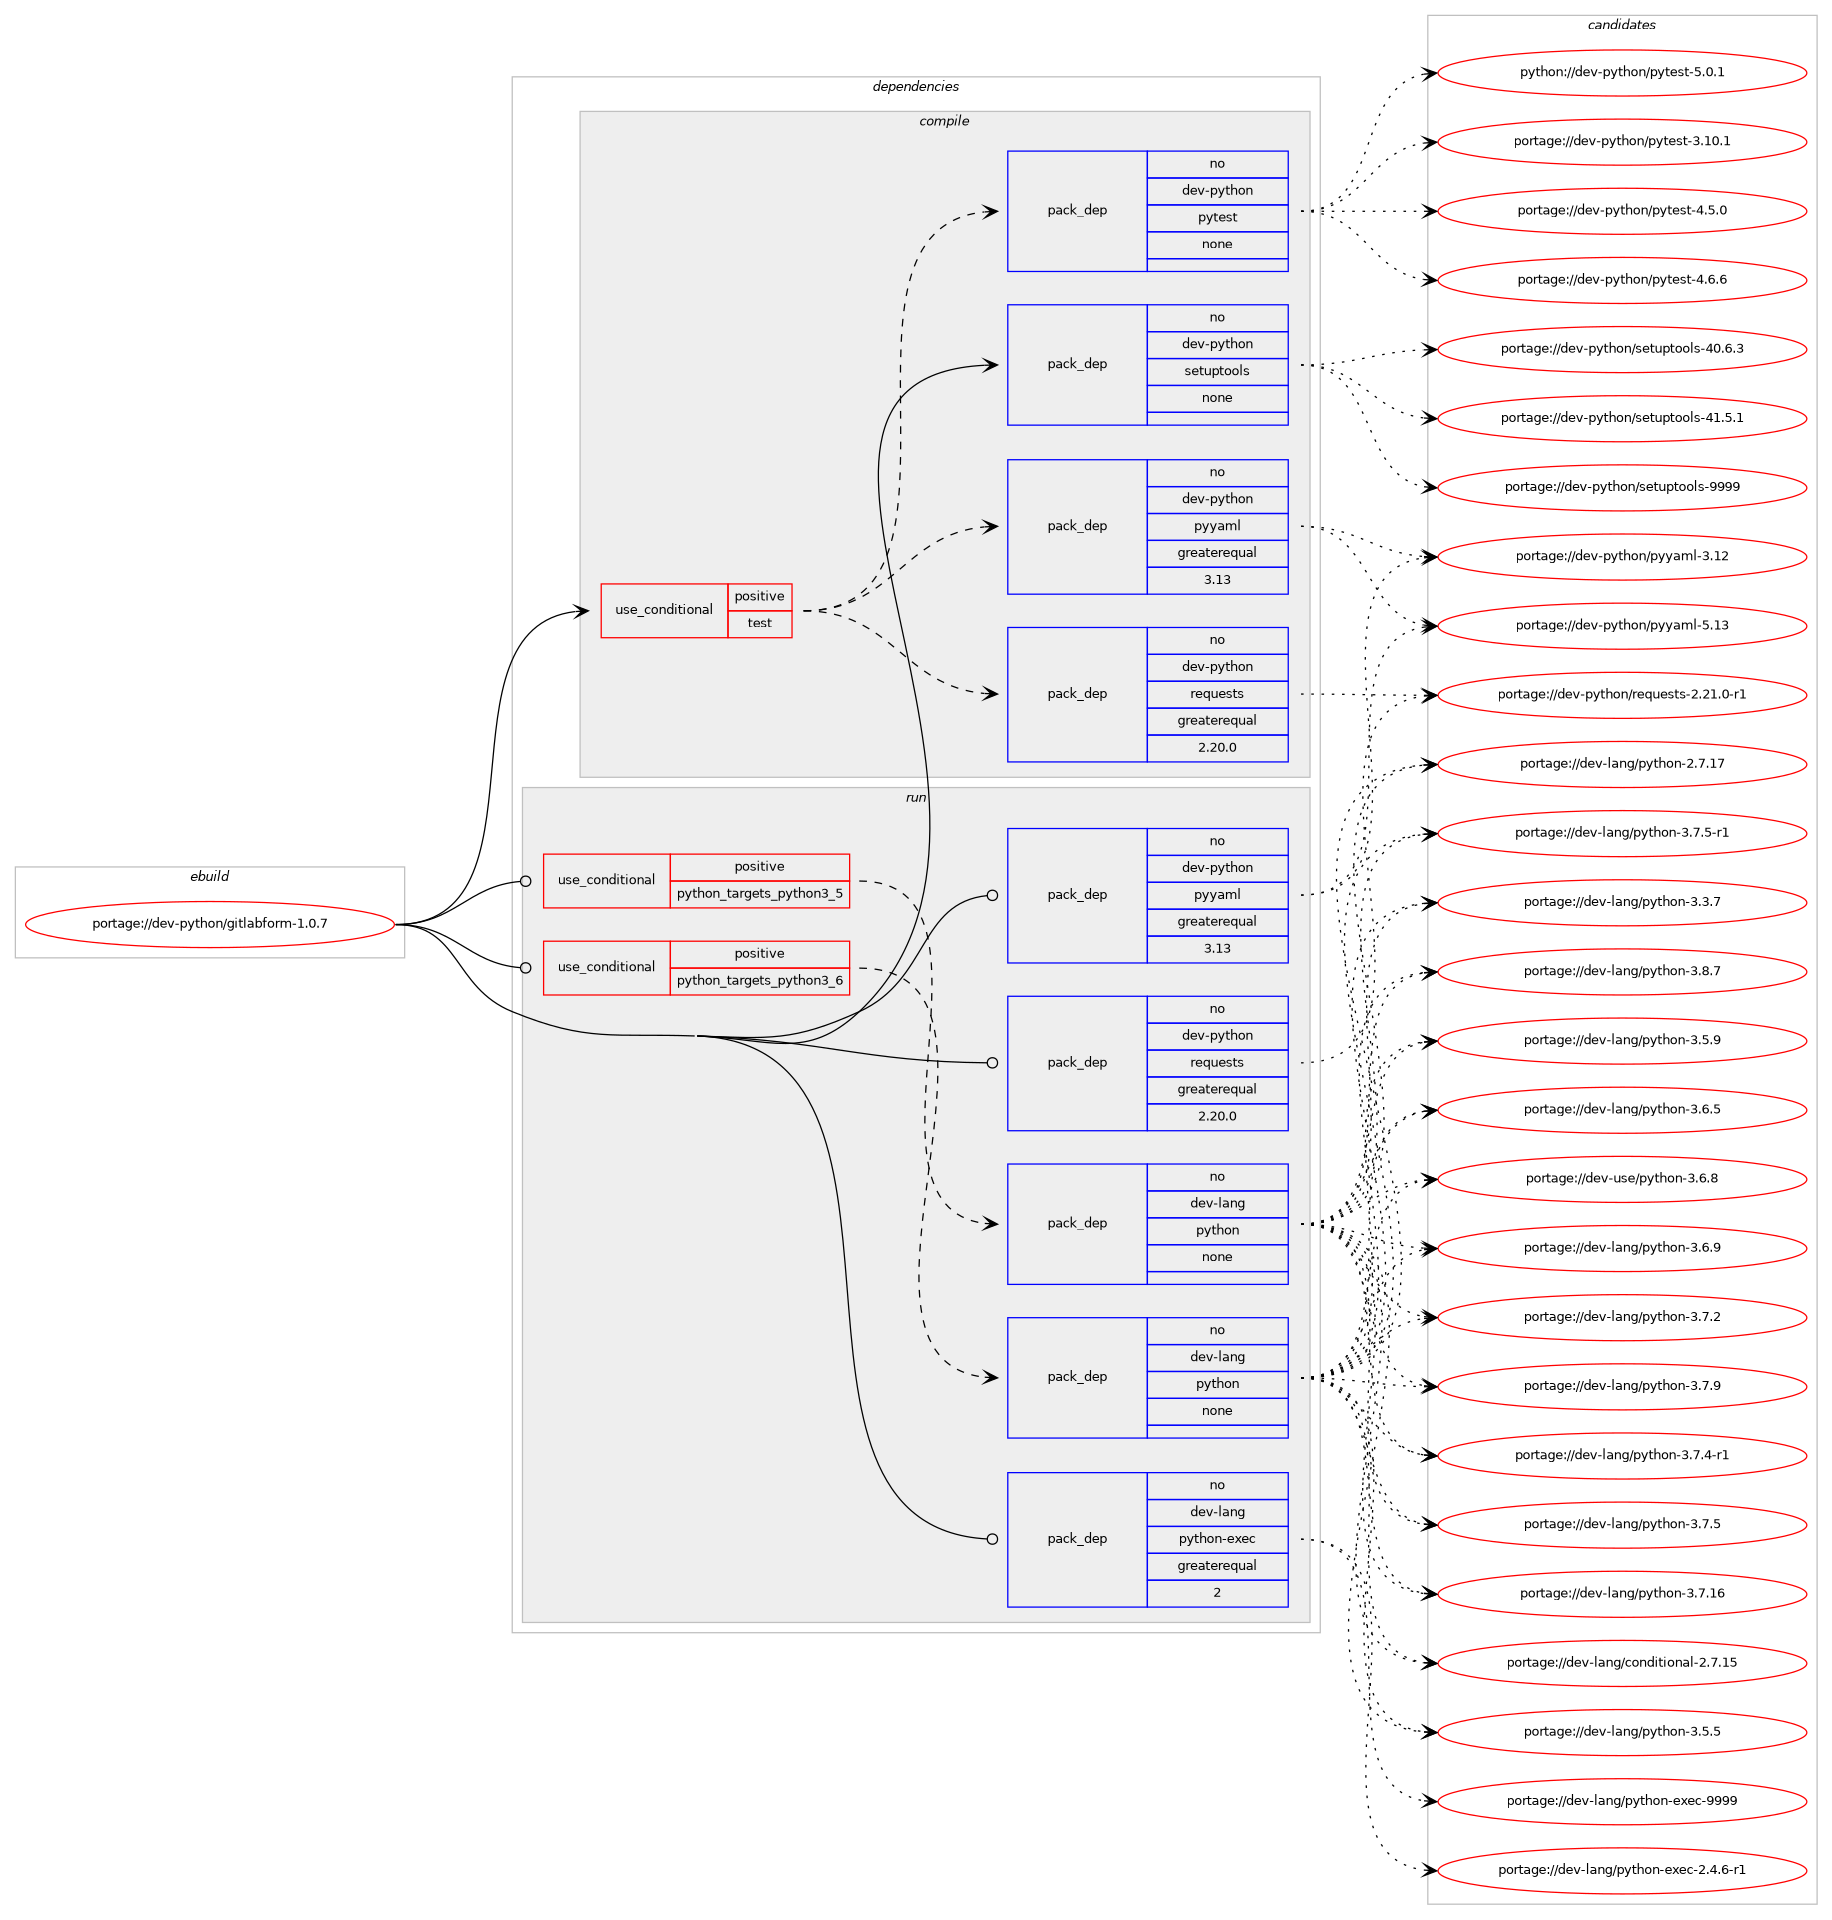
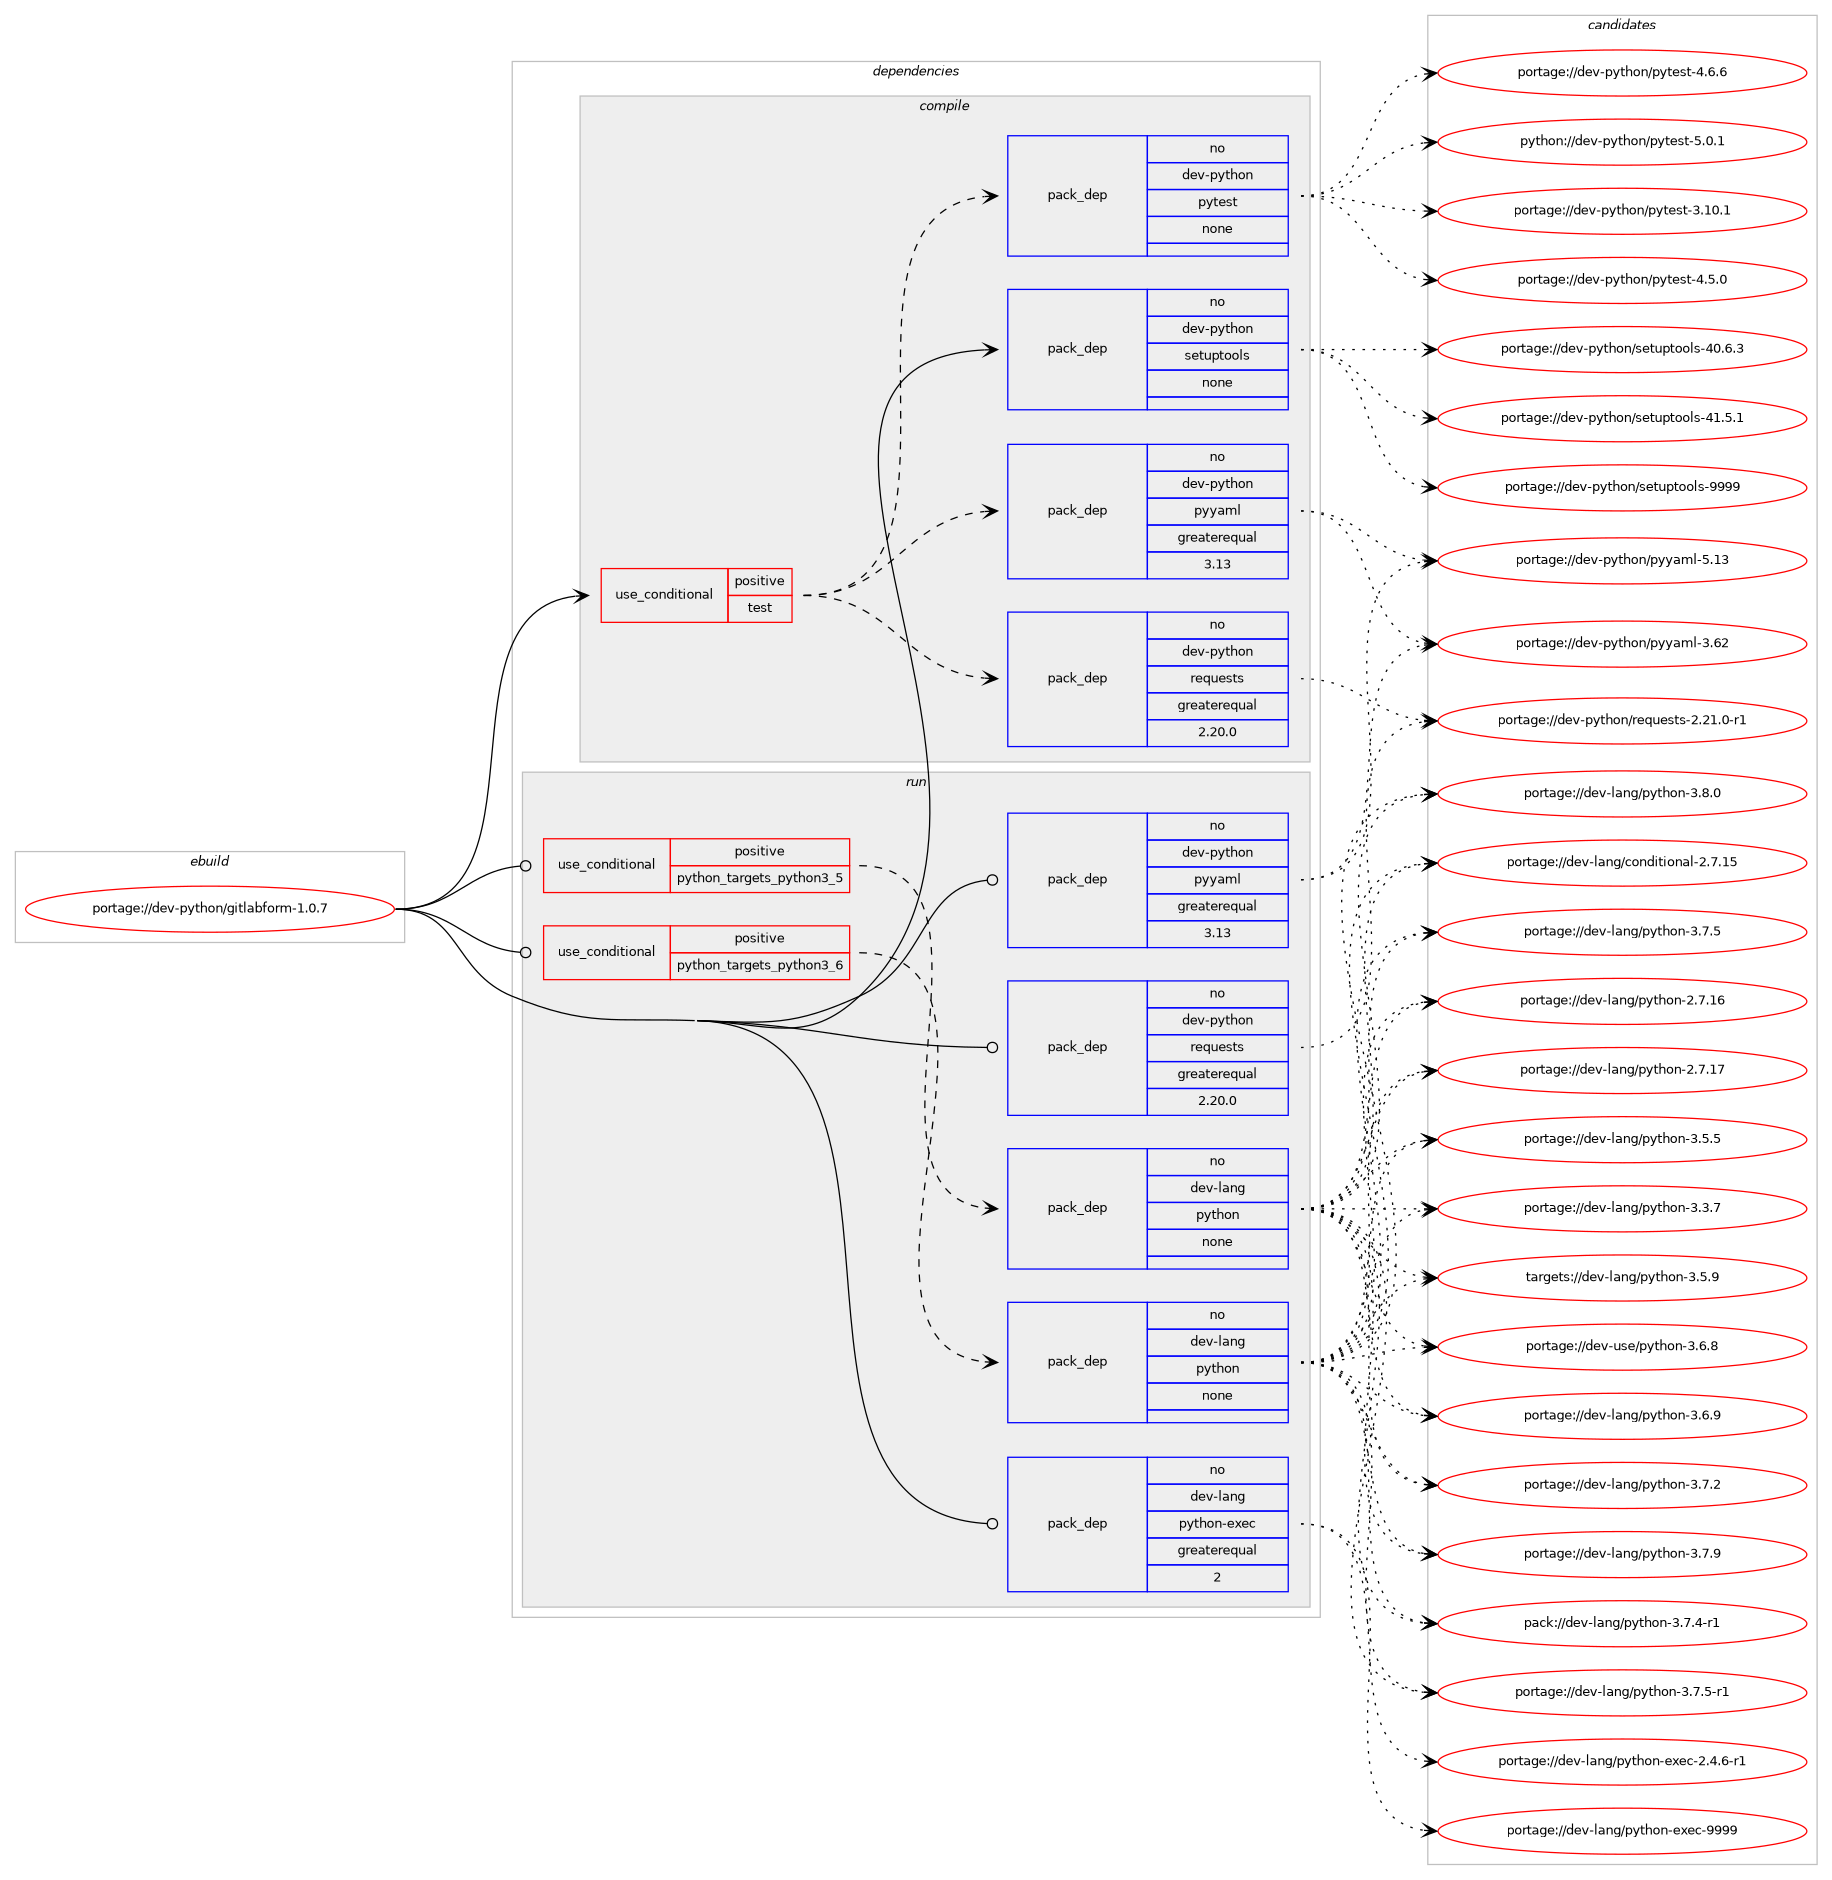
(1622, 557) -> (1622, 644)
(1622, 972) -> (1622, 794)
(1622, 1041) -> (1622, 1278)
(1622, 1110) -> none
(1622, 1456) -> (1622, 1624)
(1622, 1594) -> (1622, 1001)
